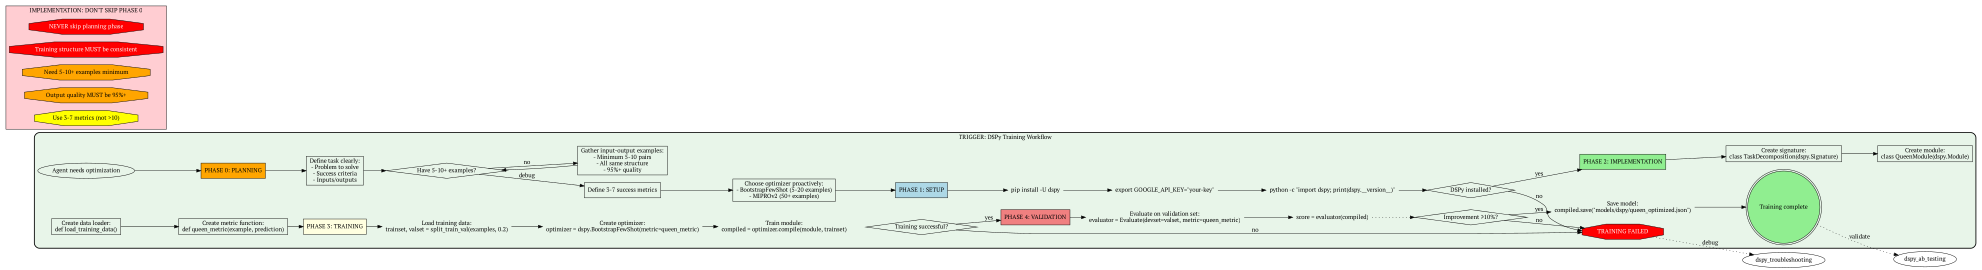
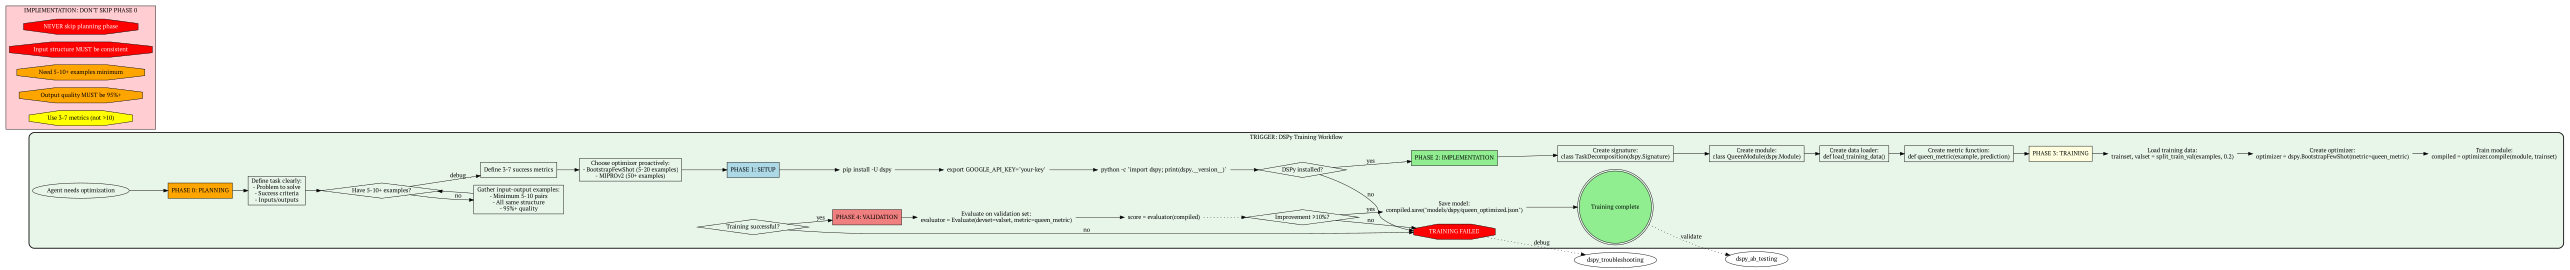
(86, 50) -> (81, 50)
none -> (1810, 154)
